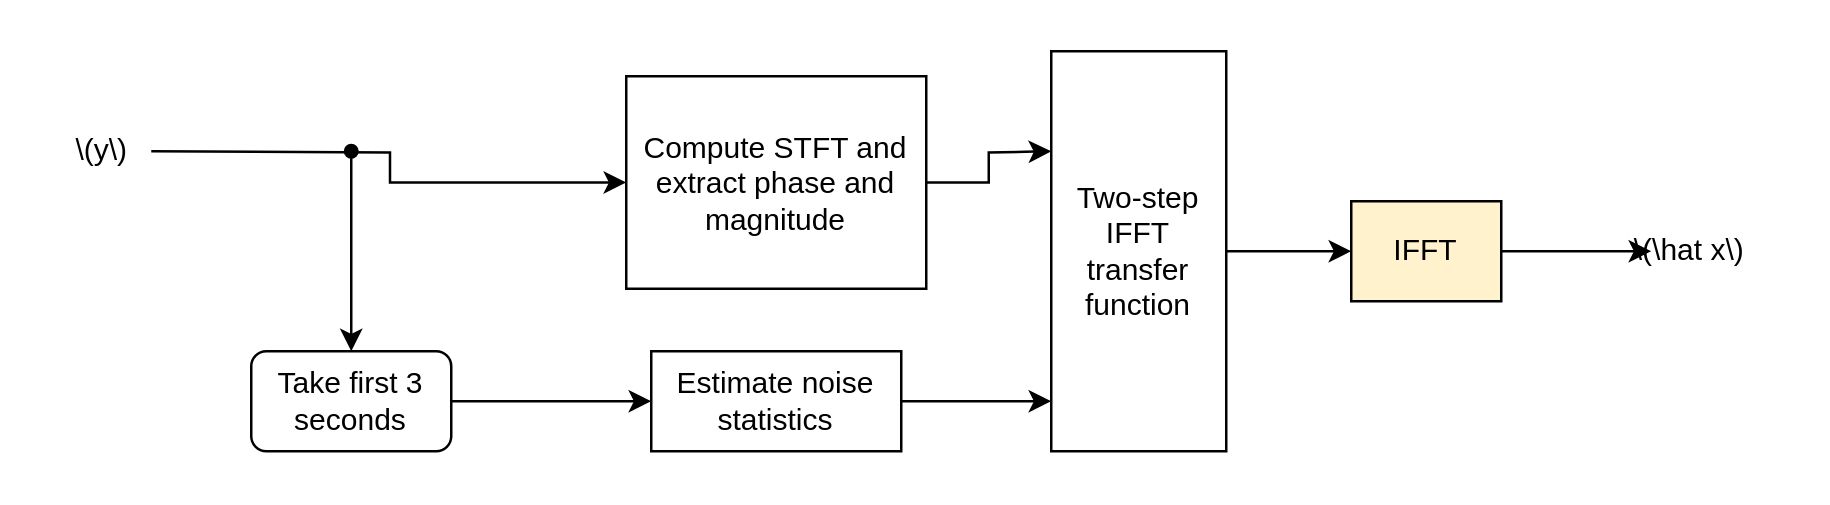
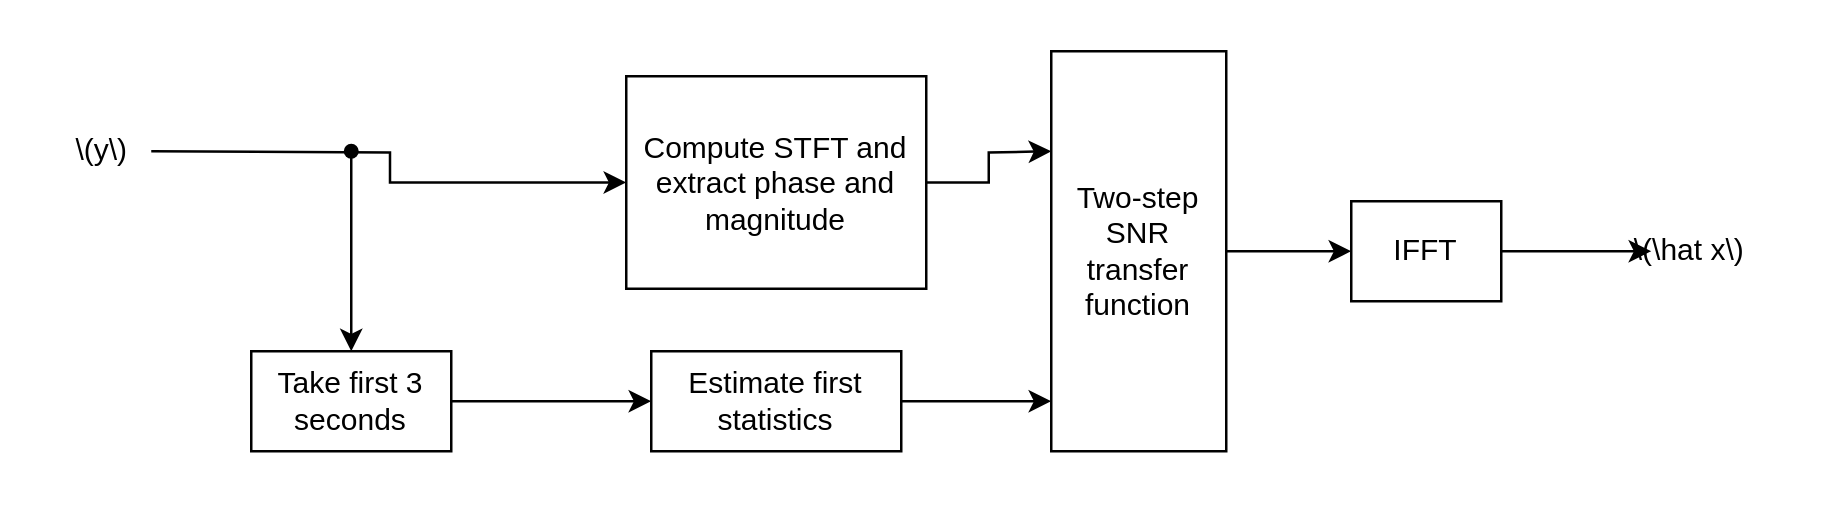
(1139, 251) -> (1139, 251)
(1426, 251) -> (1426, 251)
(351, 401) -> (351, 401)
(776, 401) -> (776, 401)
